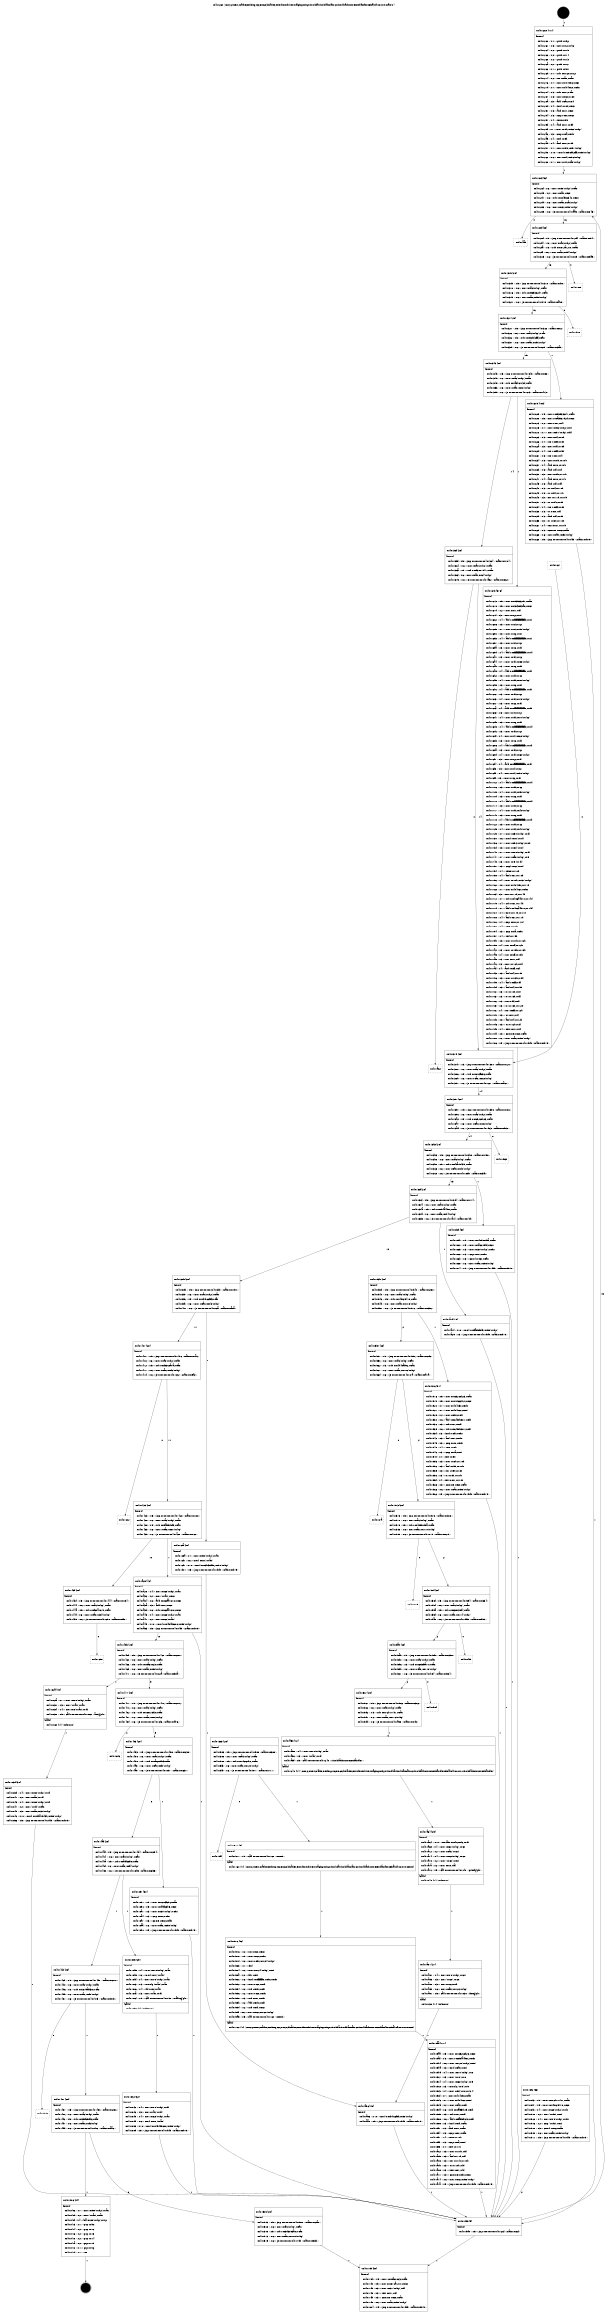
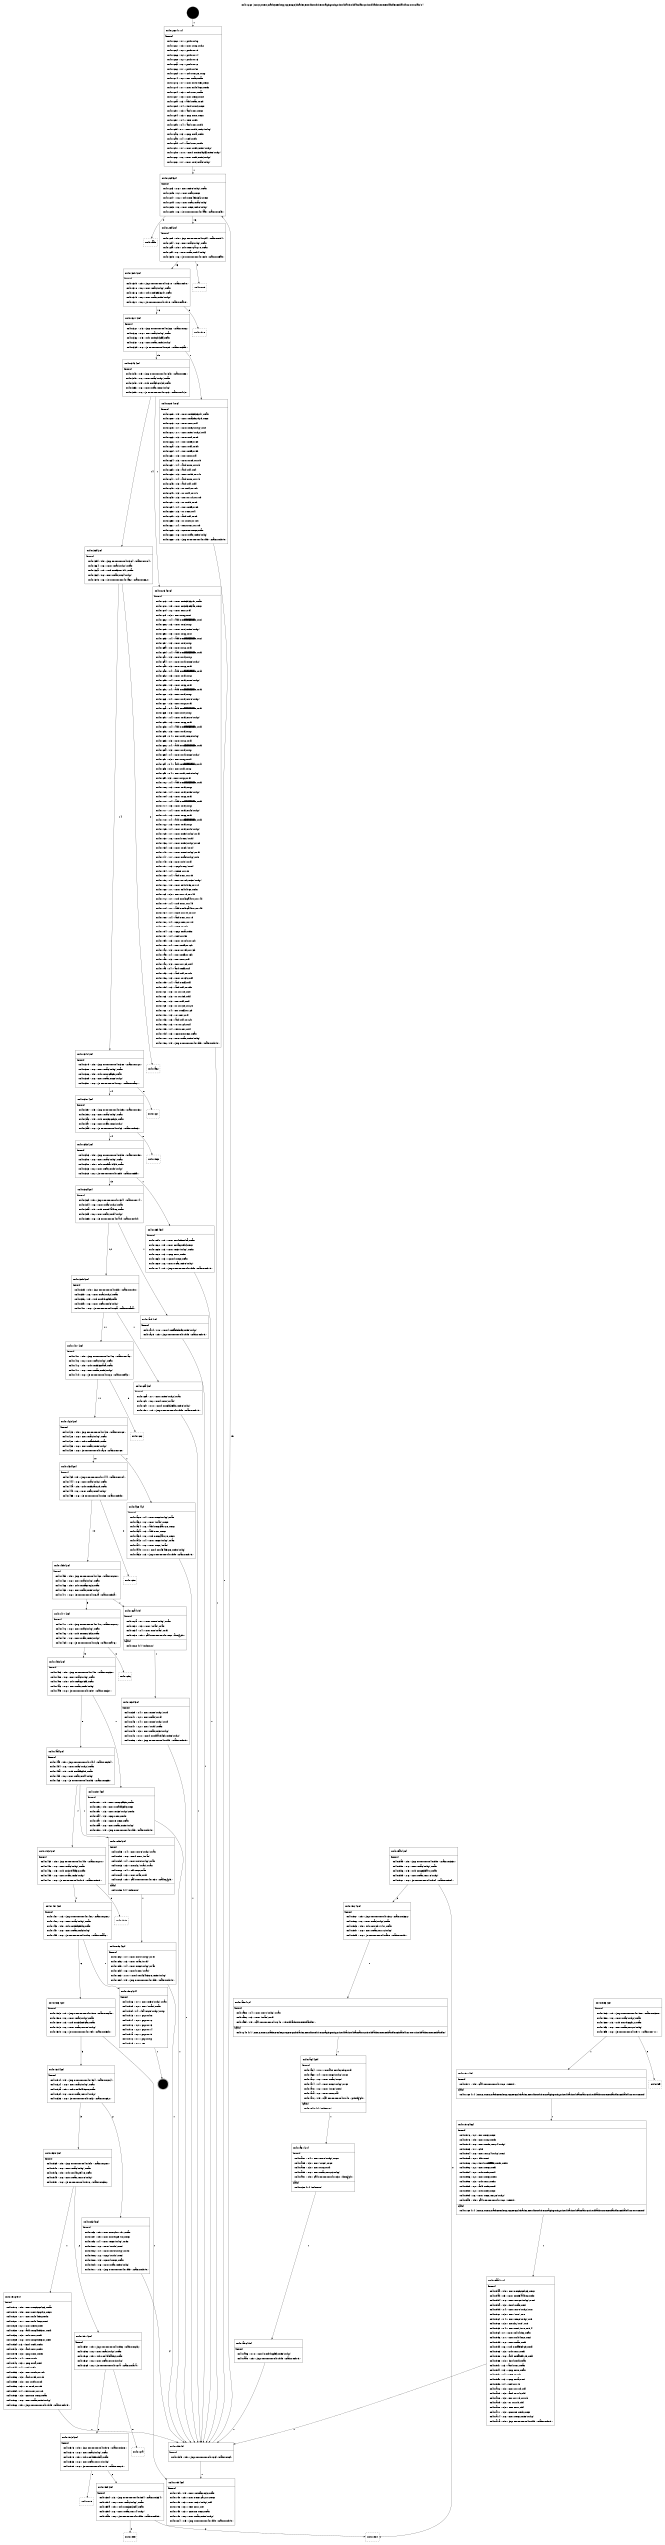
(580, 830) -> (146, 1097)
(439, 1632) -> (259, 2533)
(157, 1636) -> (90, 1530)
(206, 1882) -> (197, 1926)
none -> (81, 2084)
